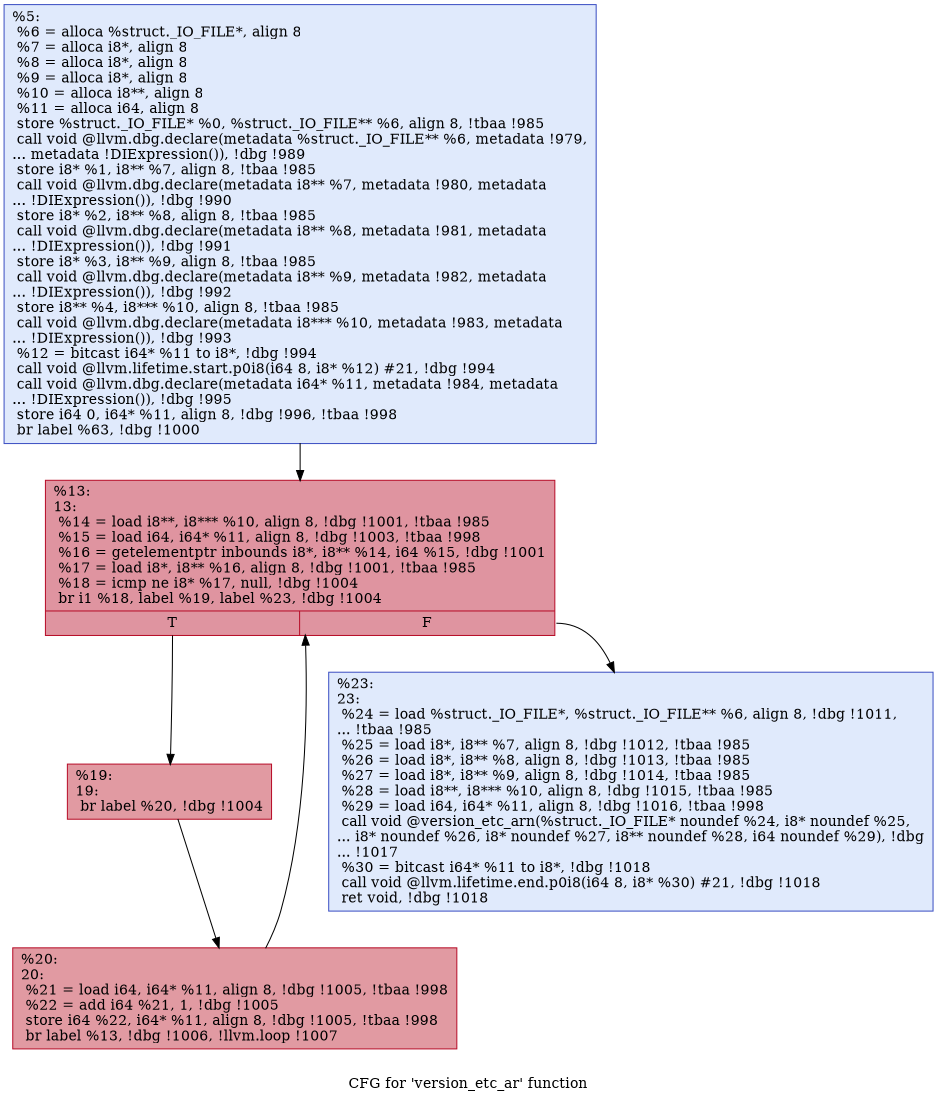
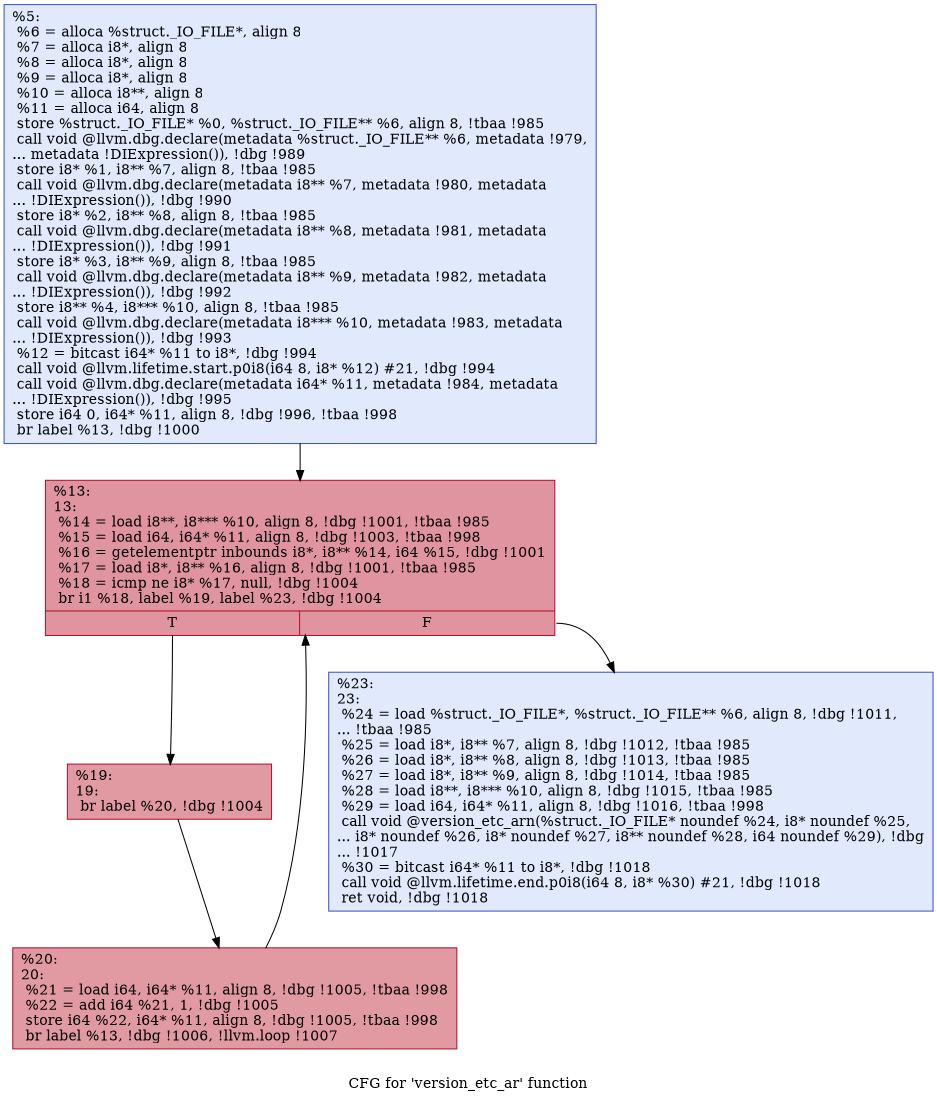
(106, 430) -> (106, 430)
